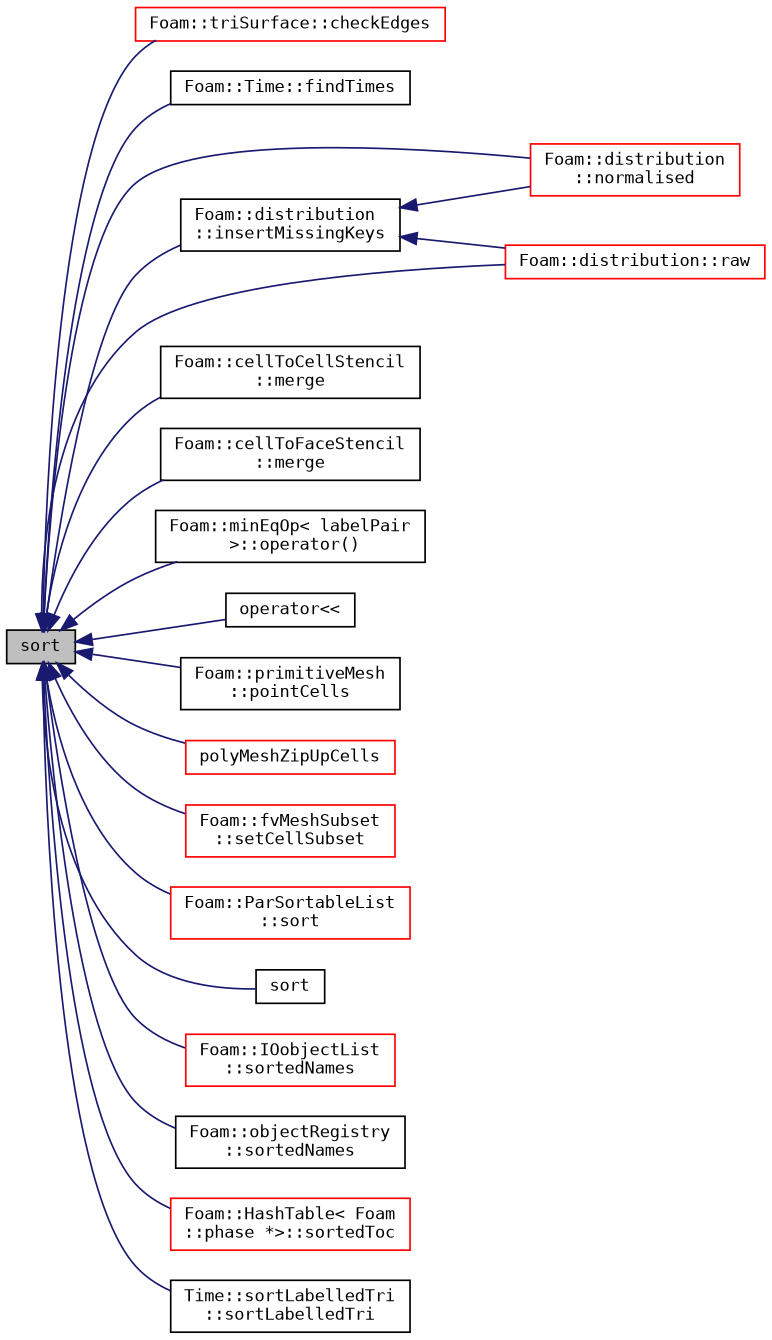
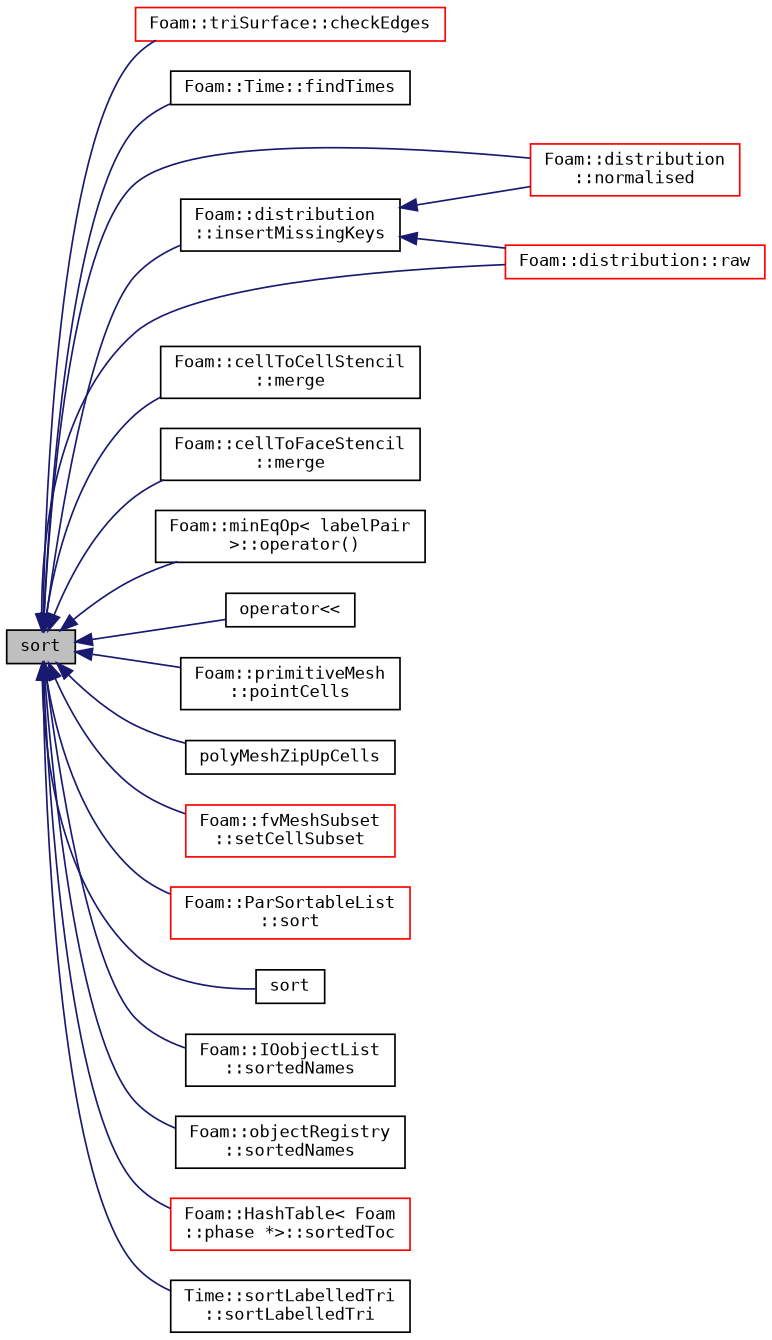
(290, 757) -> (290, 757)
(290, 1060) -> (290, 1060)
